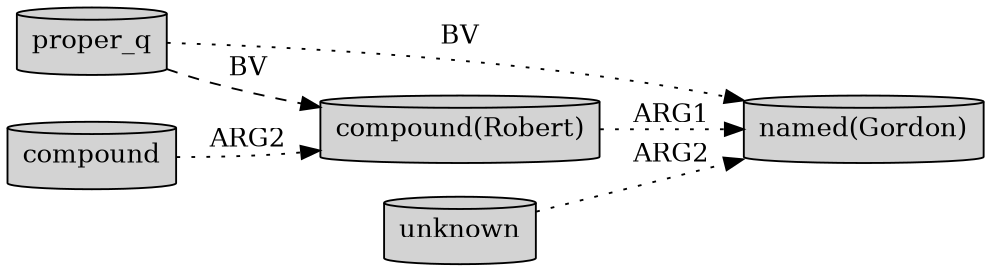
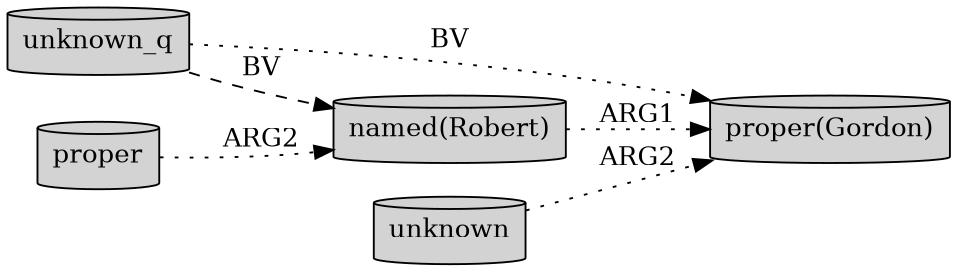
(92, 41) -> (98, 41)
(460, 129) -> (450, 129)
(864, 129) -> (830, 129)
(92, 156) -> (98, 156)
